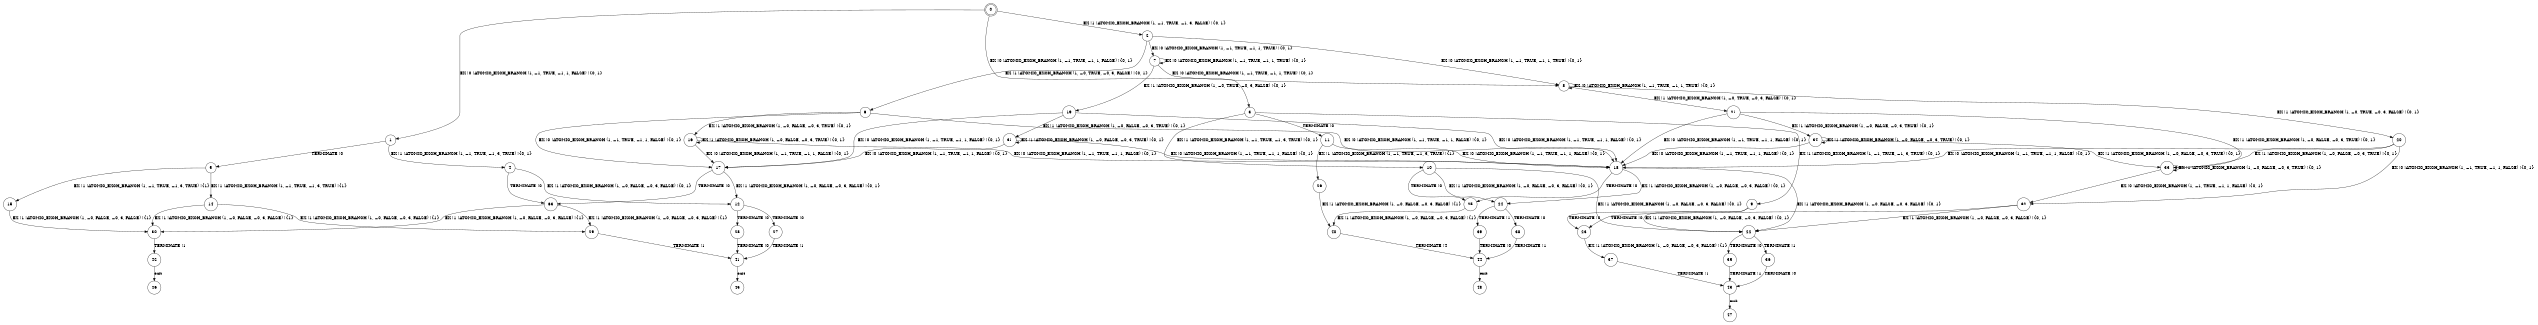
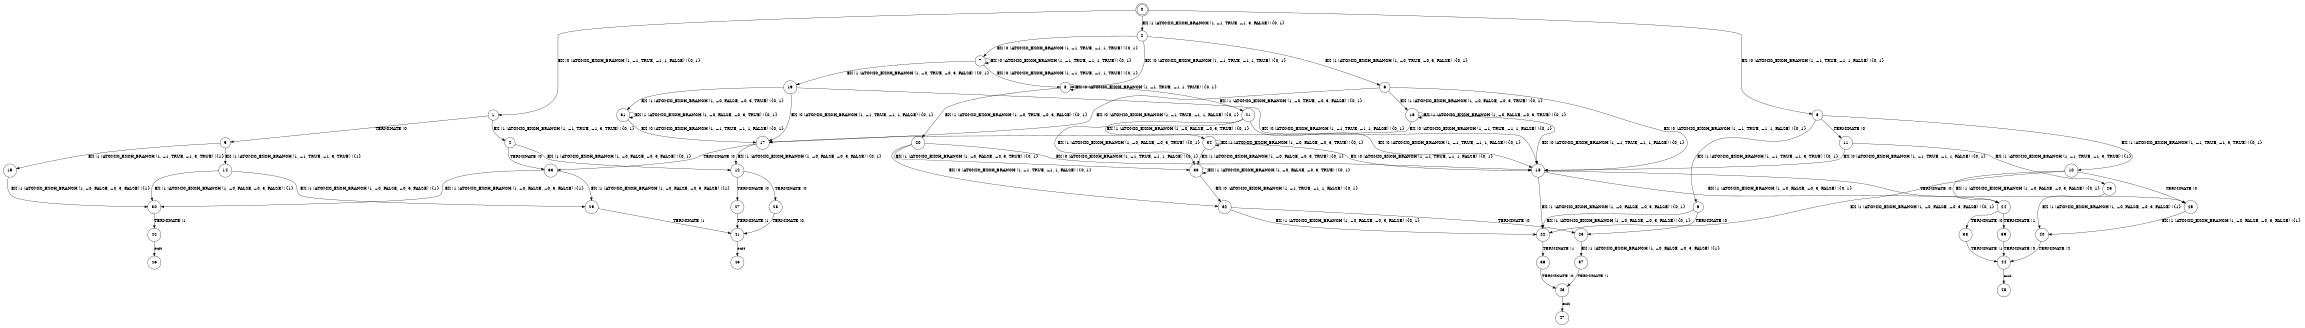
(1237, 159) -> none
(1730, 260) -> none
